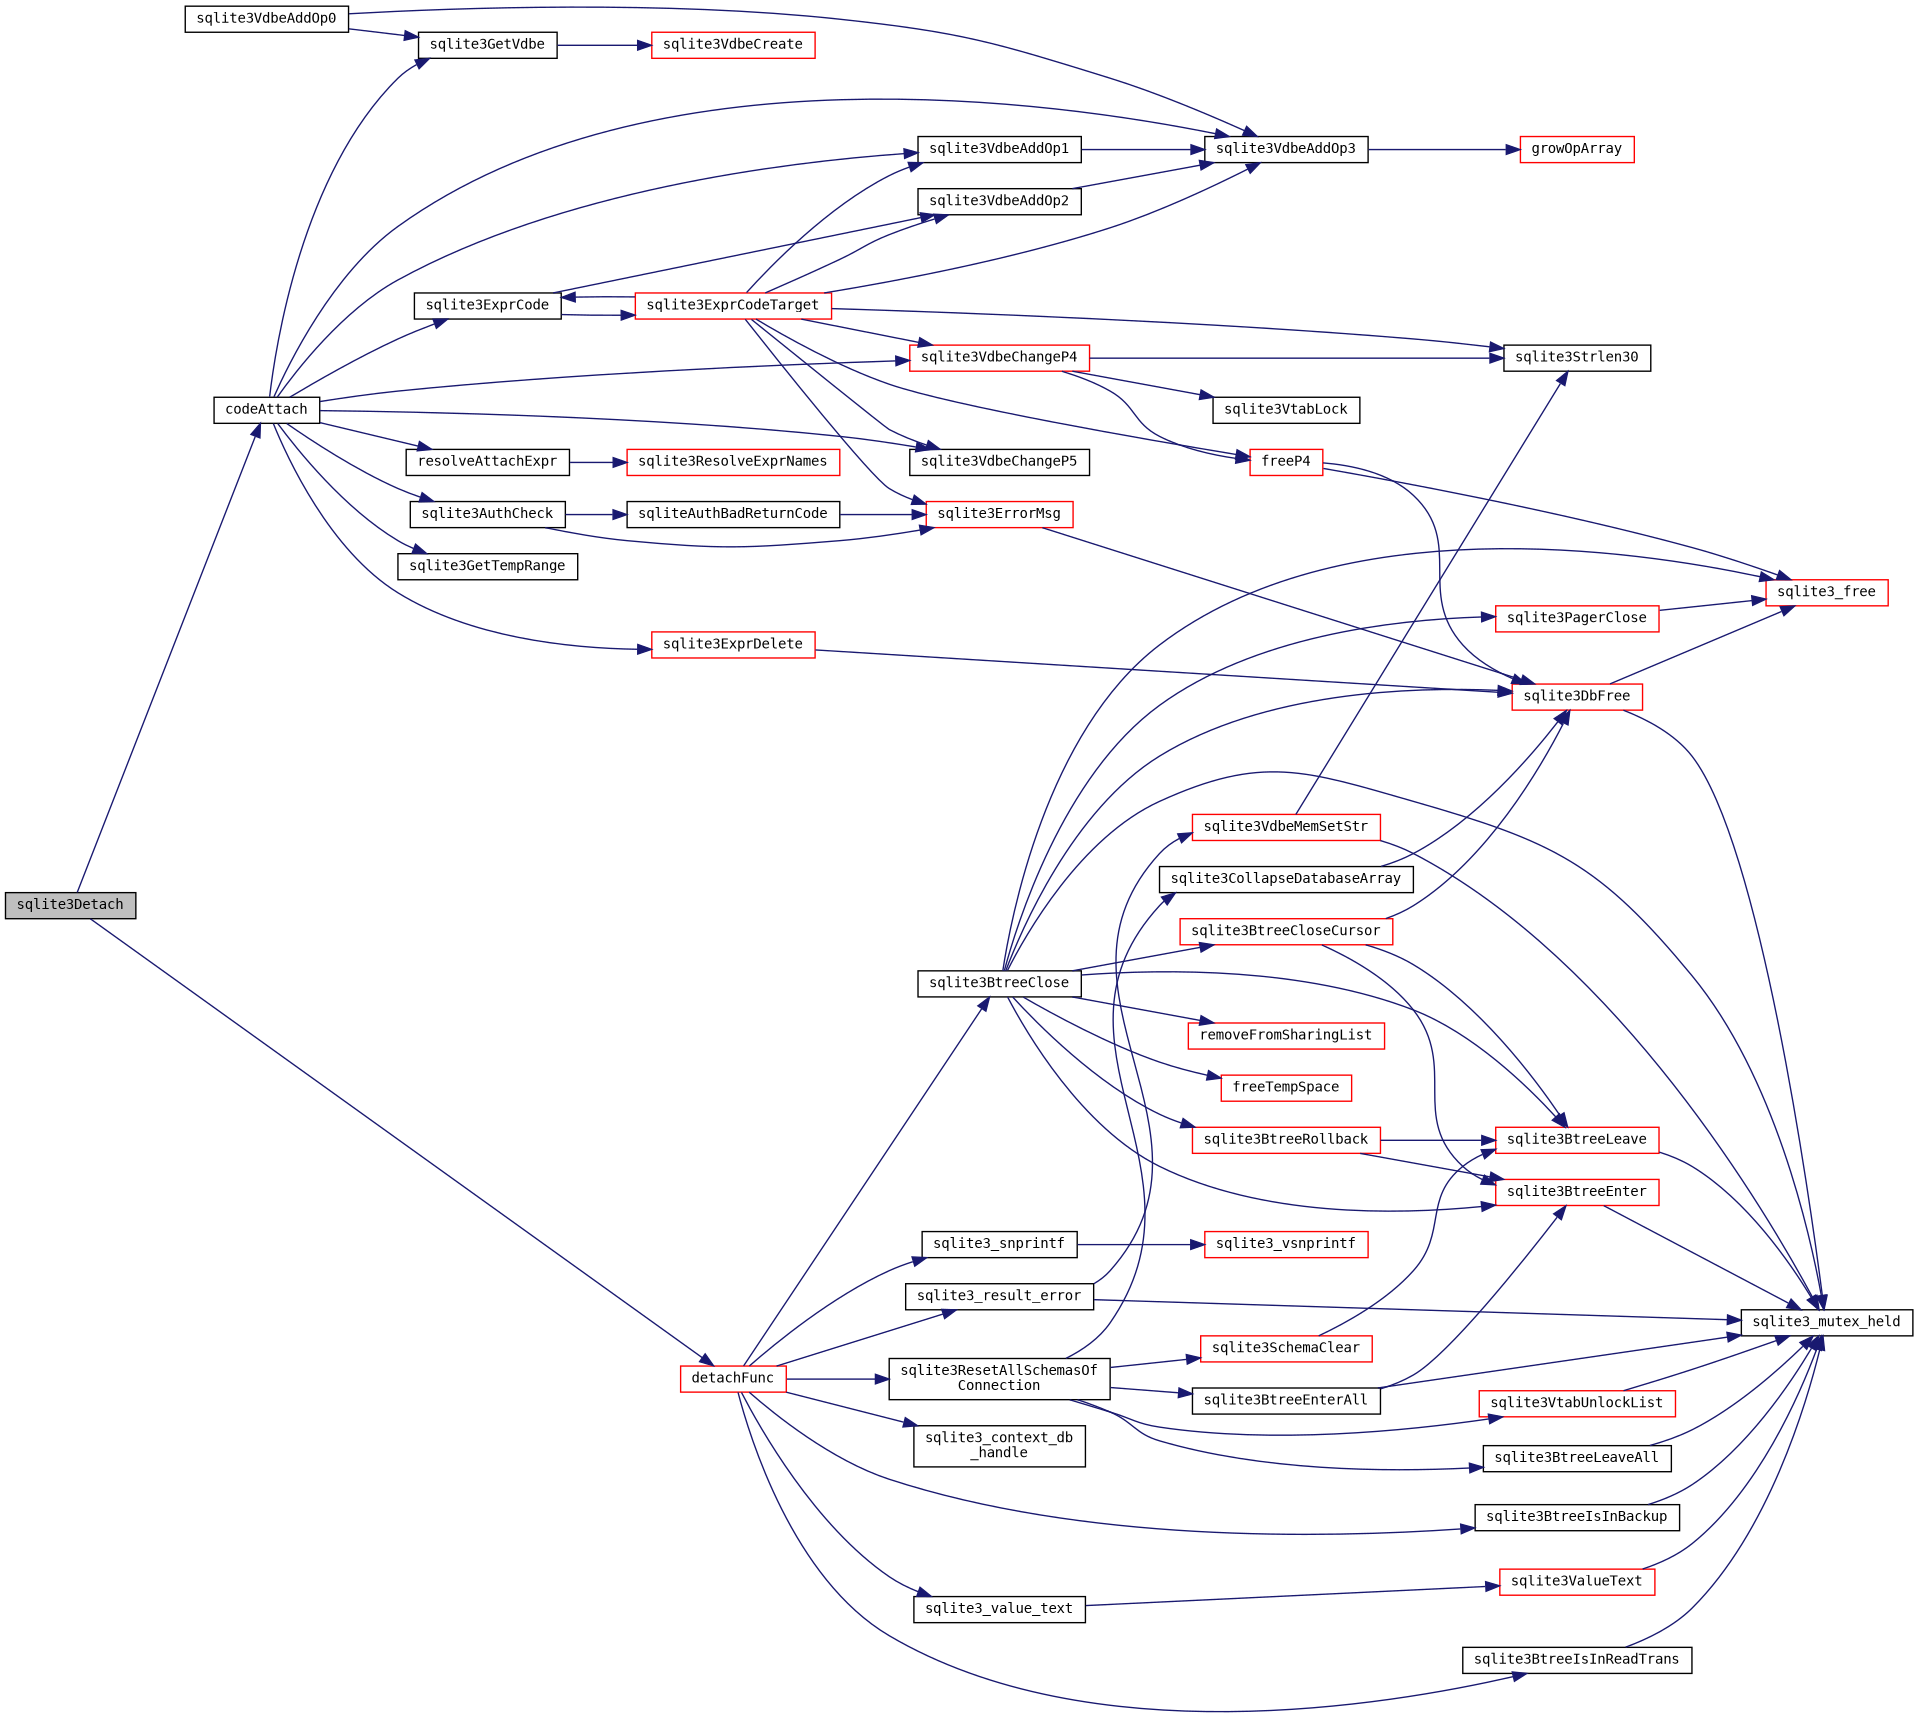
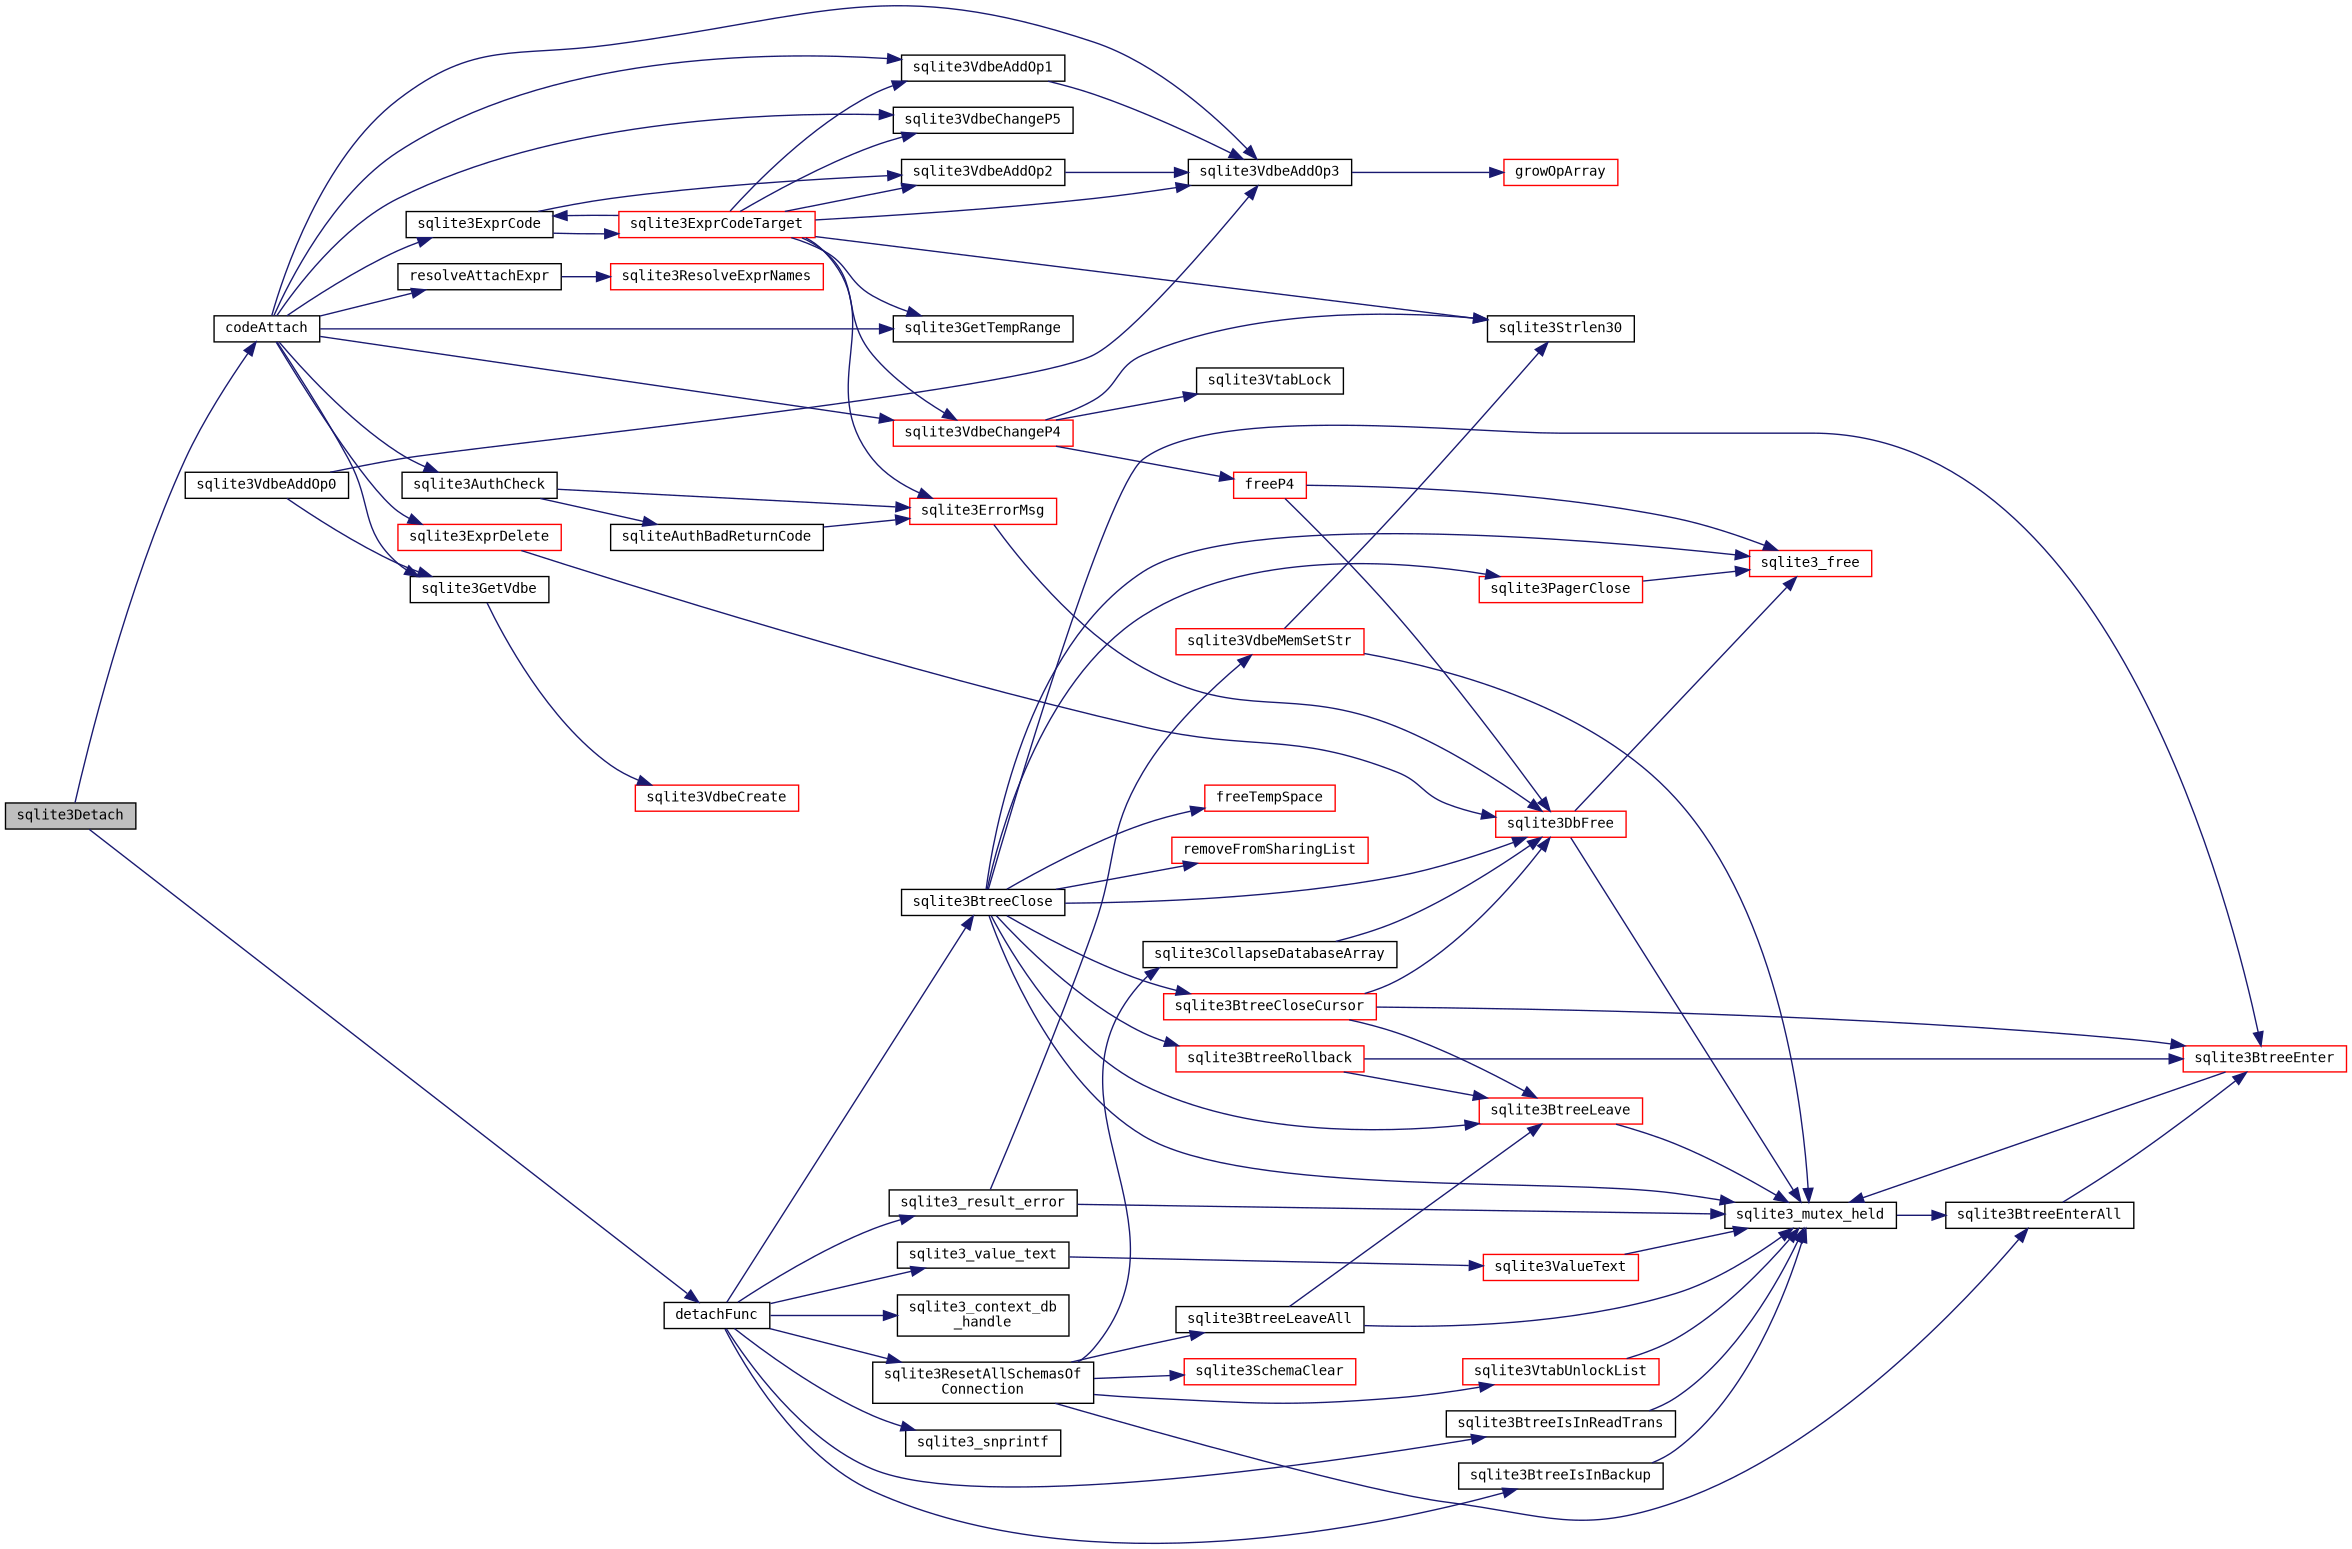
(989, 409) -> (856, 283)
(1286, 1245) -> none
(1421, 1260) -> (1410, 1219)
(1553, 1363) -> (1915, 1215)
(733, 1379) -> (717, 1315)
